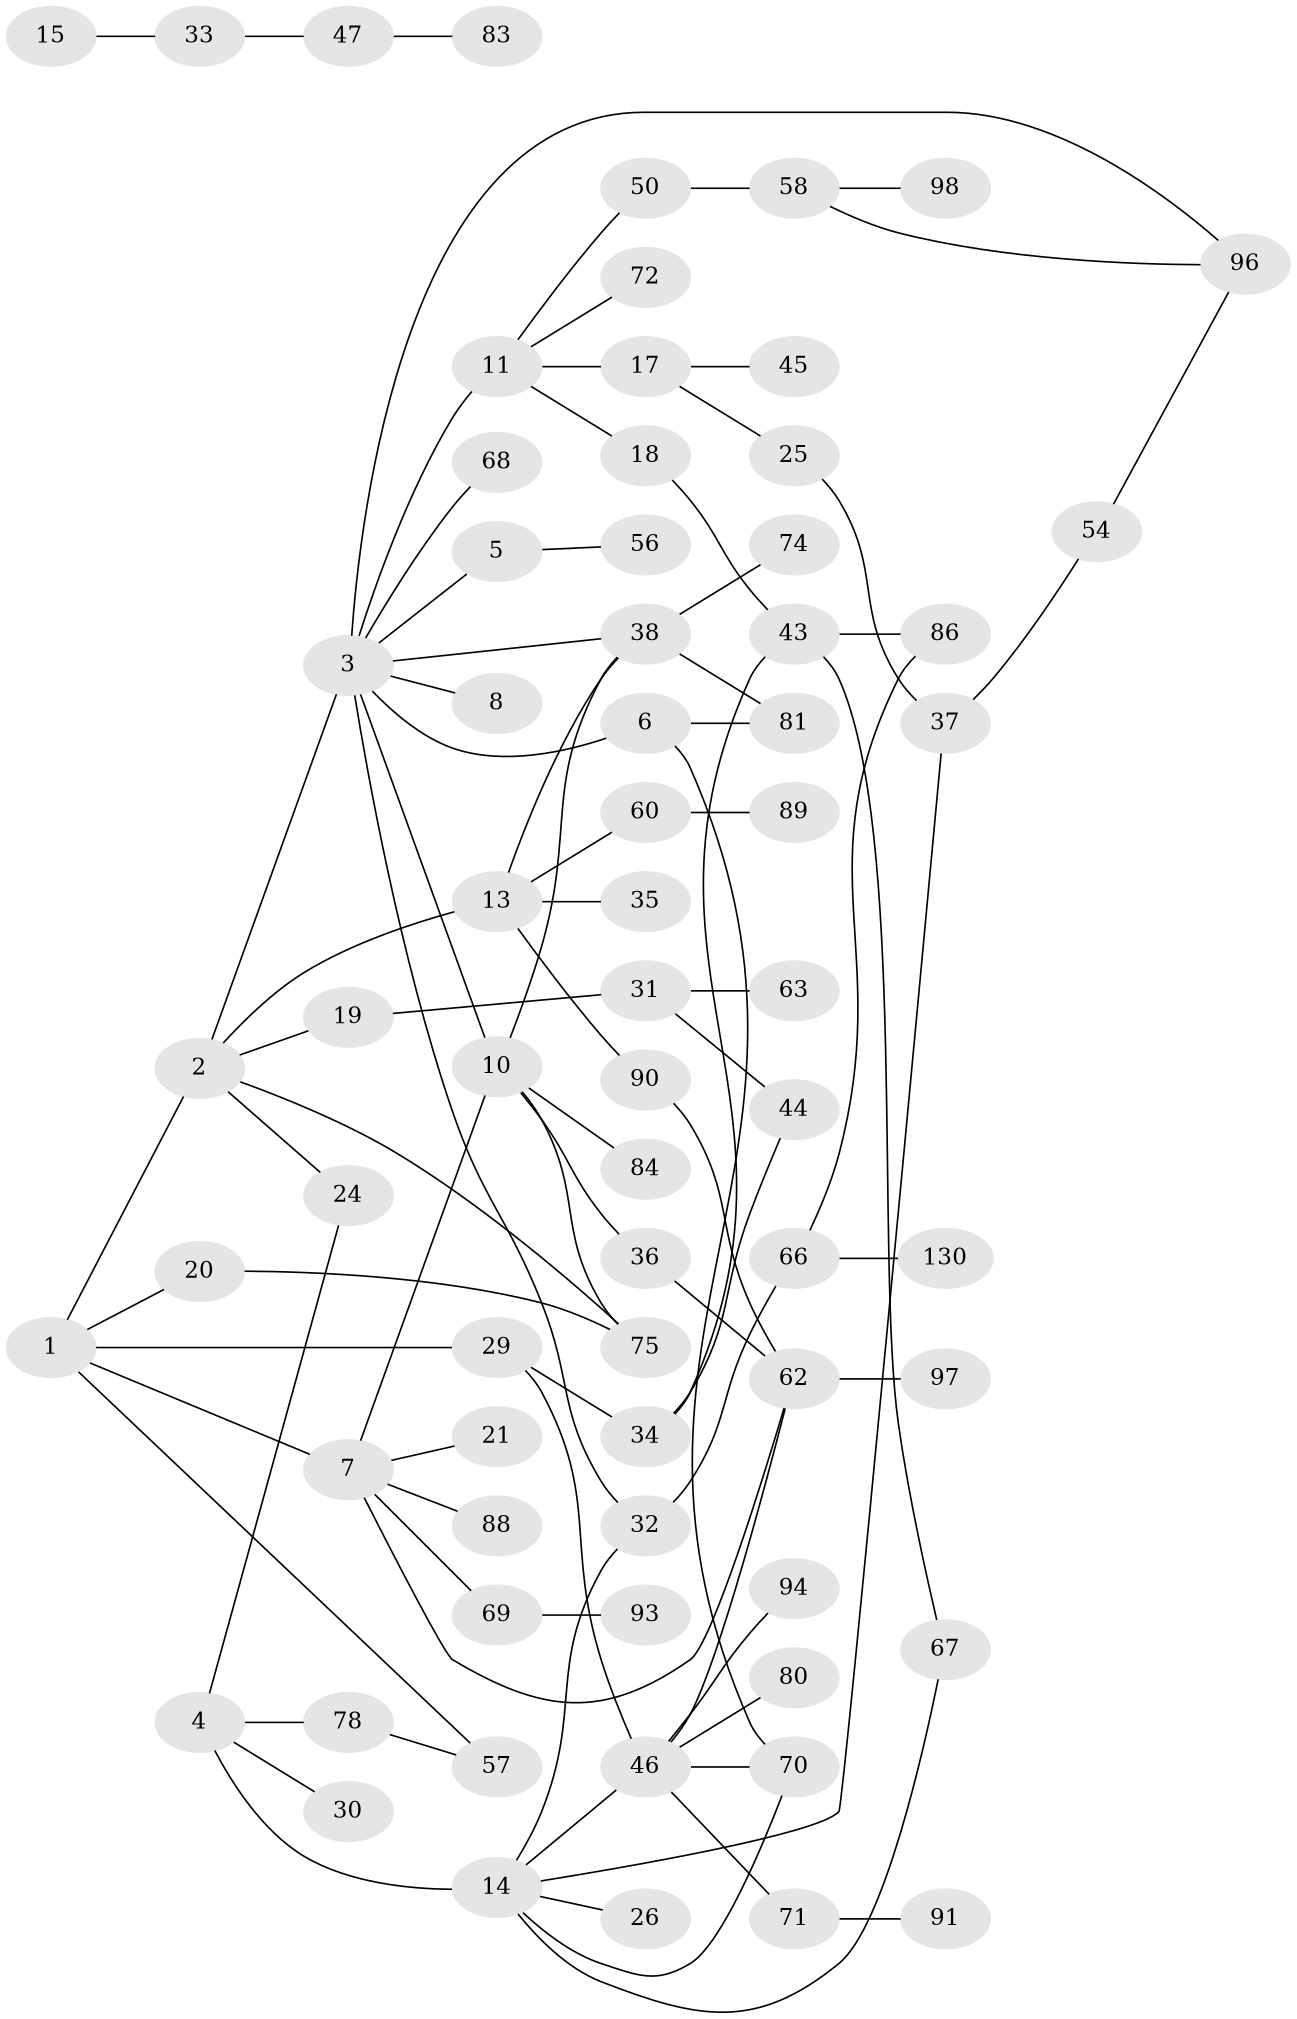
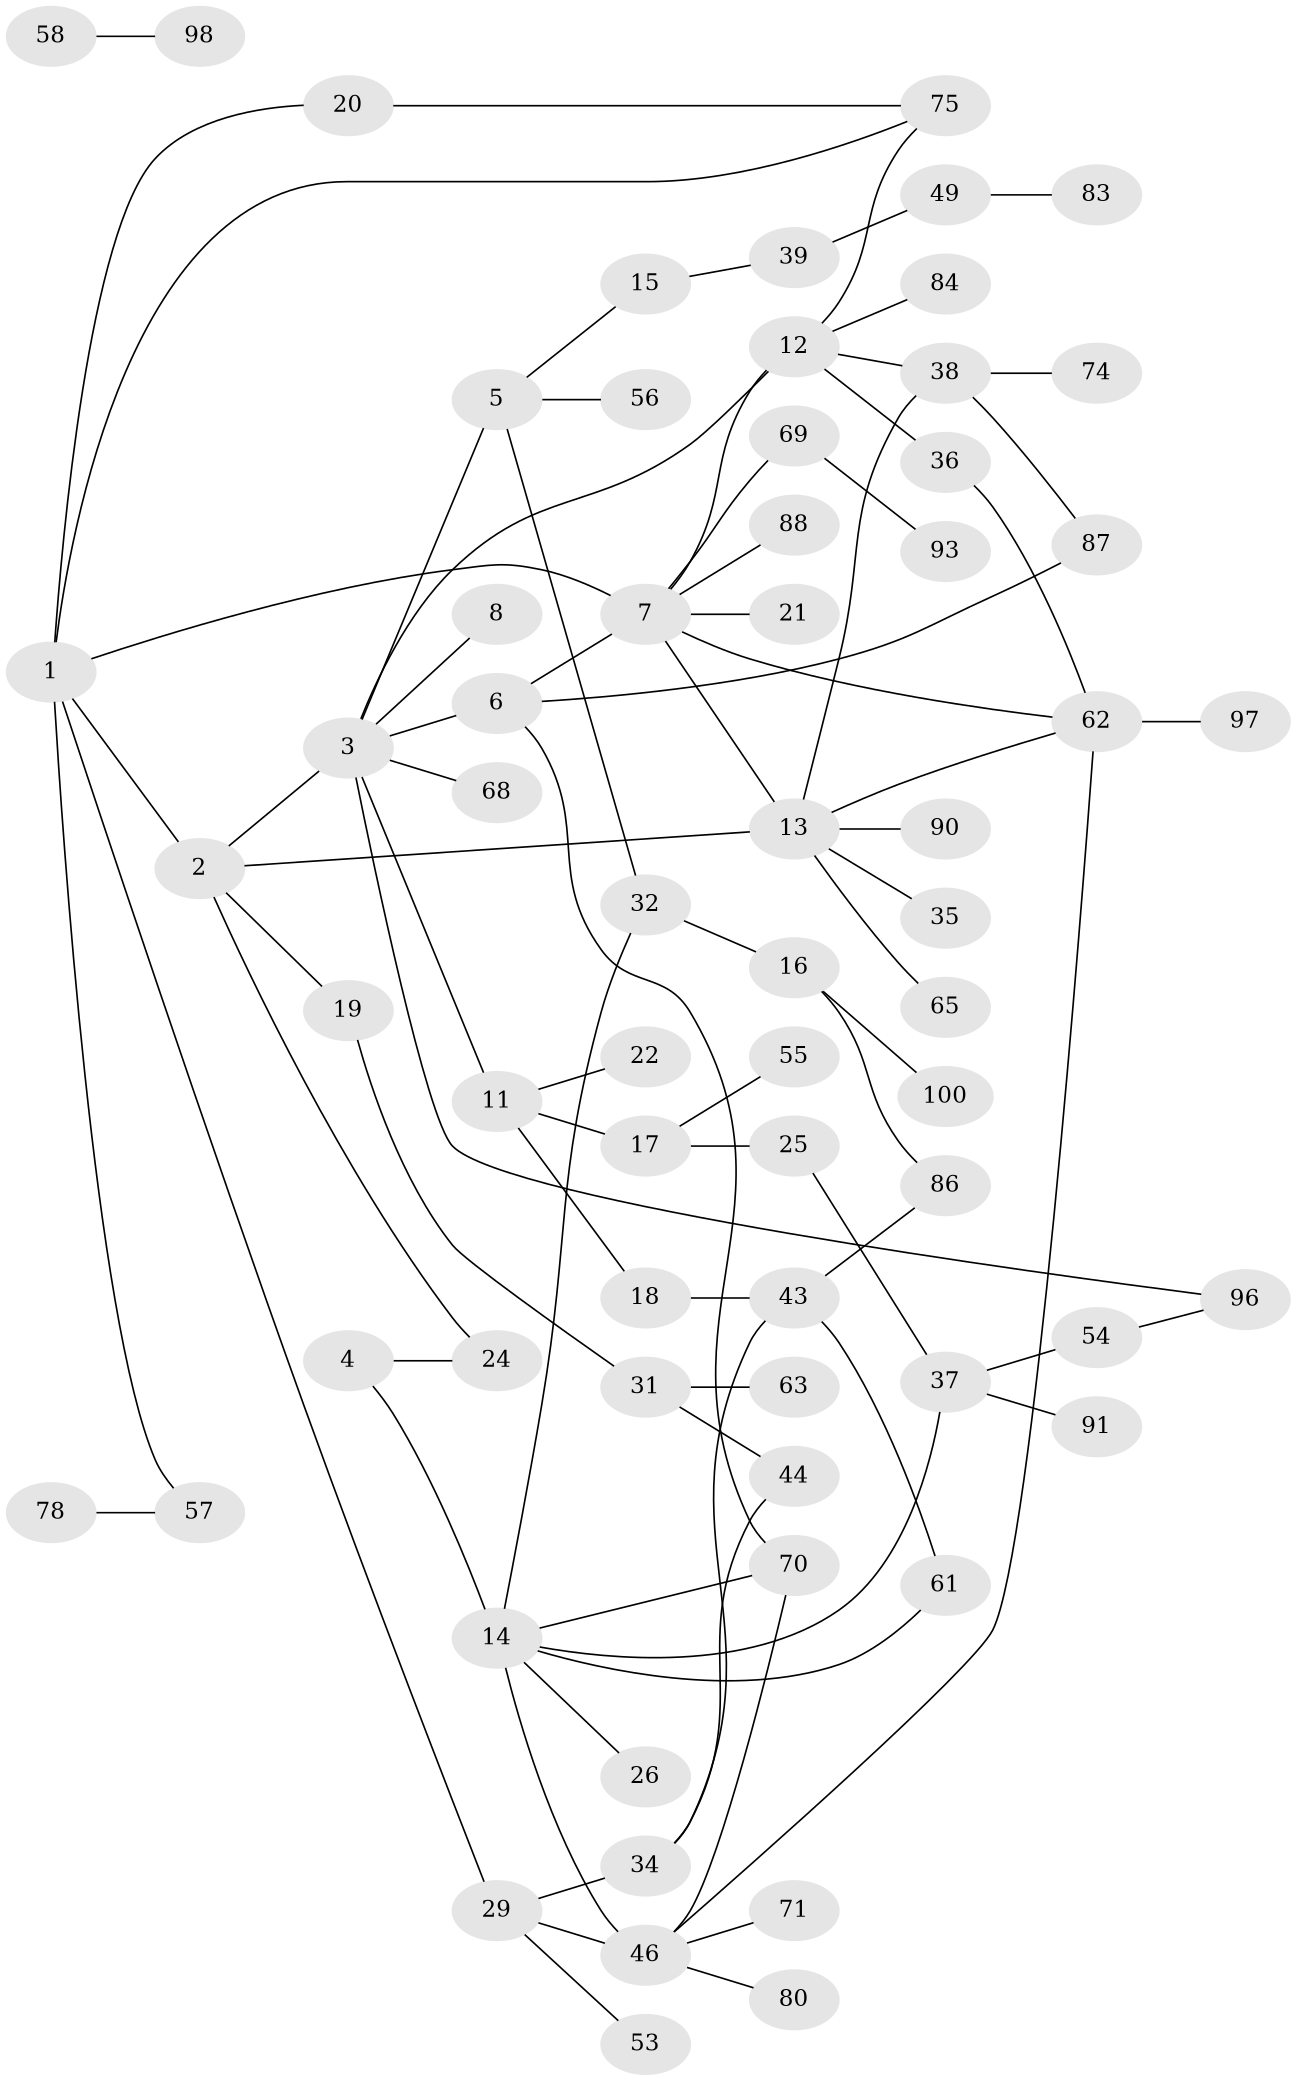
(200, 36) -> (794, 258)
(348, 36) -> (946, 195)
(646, 188) -> none
(1012, 253) -> none
(646, 277) -> (646, 1057)
none -> (571, 342)
(794, 367) -> (794, 1057)
(497, 650) -> none
none -> (563, 664)
none -> (720, 721)
(794, 723) -> (1097, 545)
(646, 813) -> (946, 1007)
(794, 813) -> none
(497, 1067) -> (794, 347)
(452, 1111) -> (568, 641)
(442, 1183) -> (337, 184)
(719, 1193) -> (942, 769)
(794, 1258) -> (794, 968)
(946, 1258) -> (946, 1097)
(794, 1589) -> none
(946, 1650) -> (946, 1585)
(274, 1722) -> none
(348, 1812) -> none
(881, 1919) -> (1021, 1404)
none -> (646, 2044)
